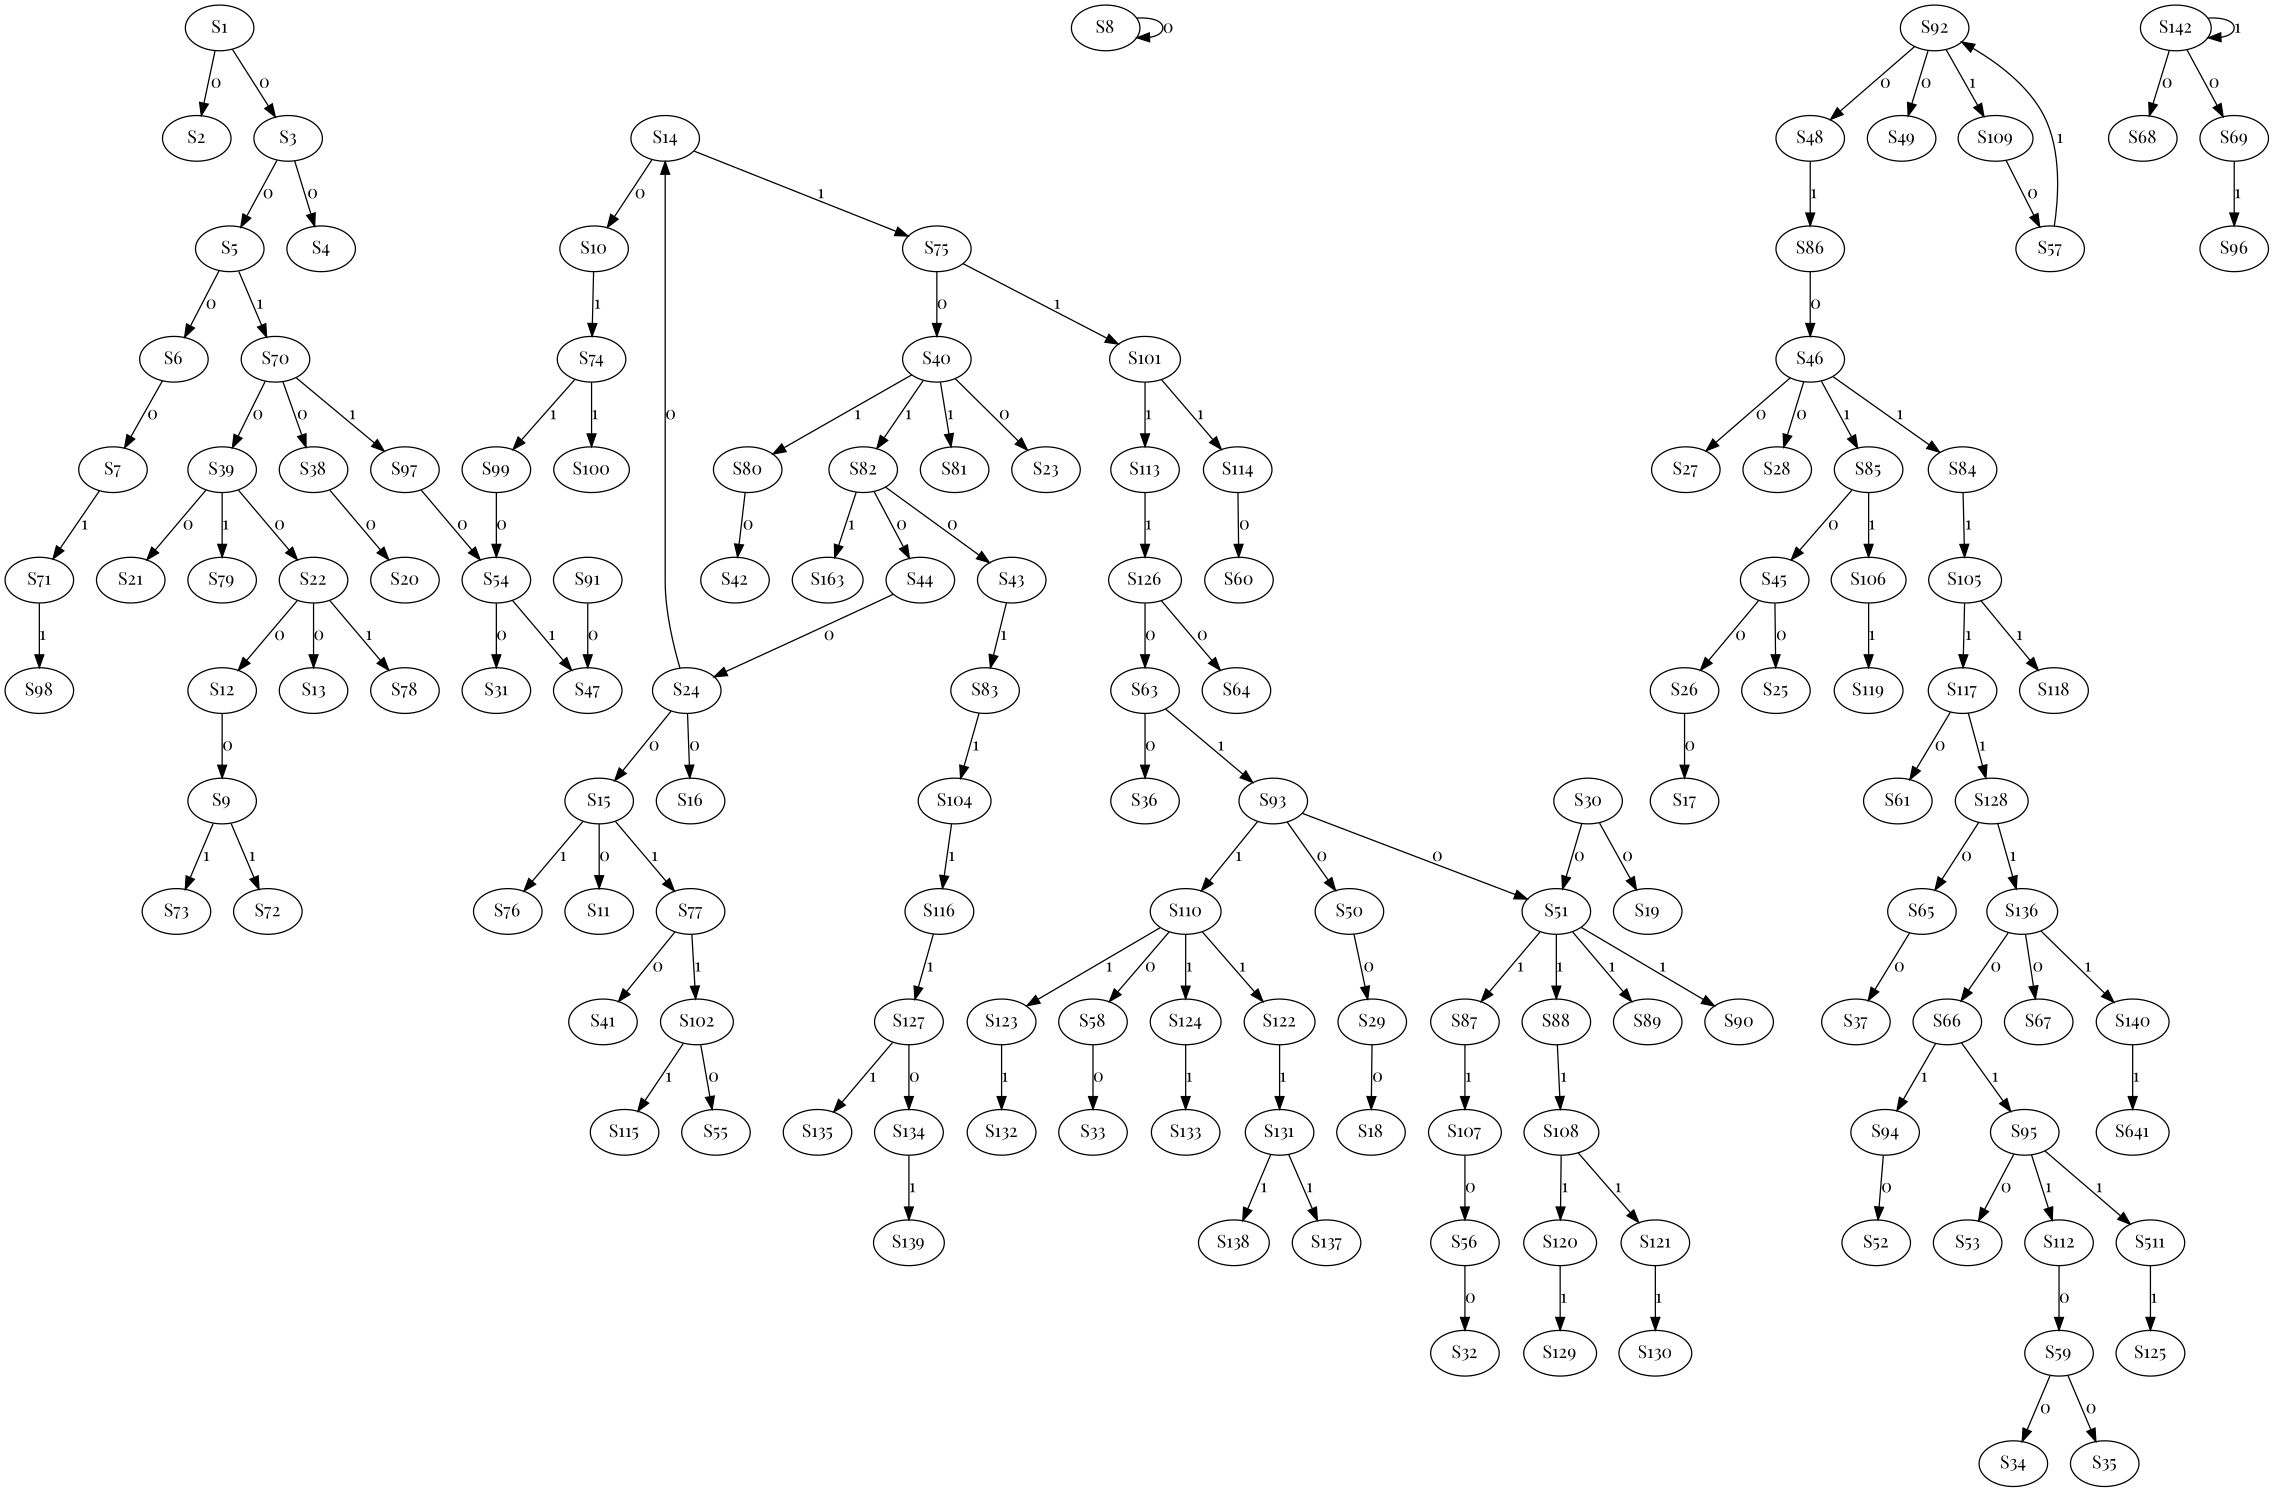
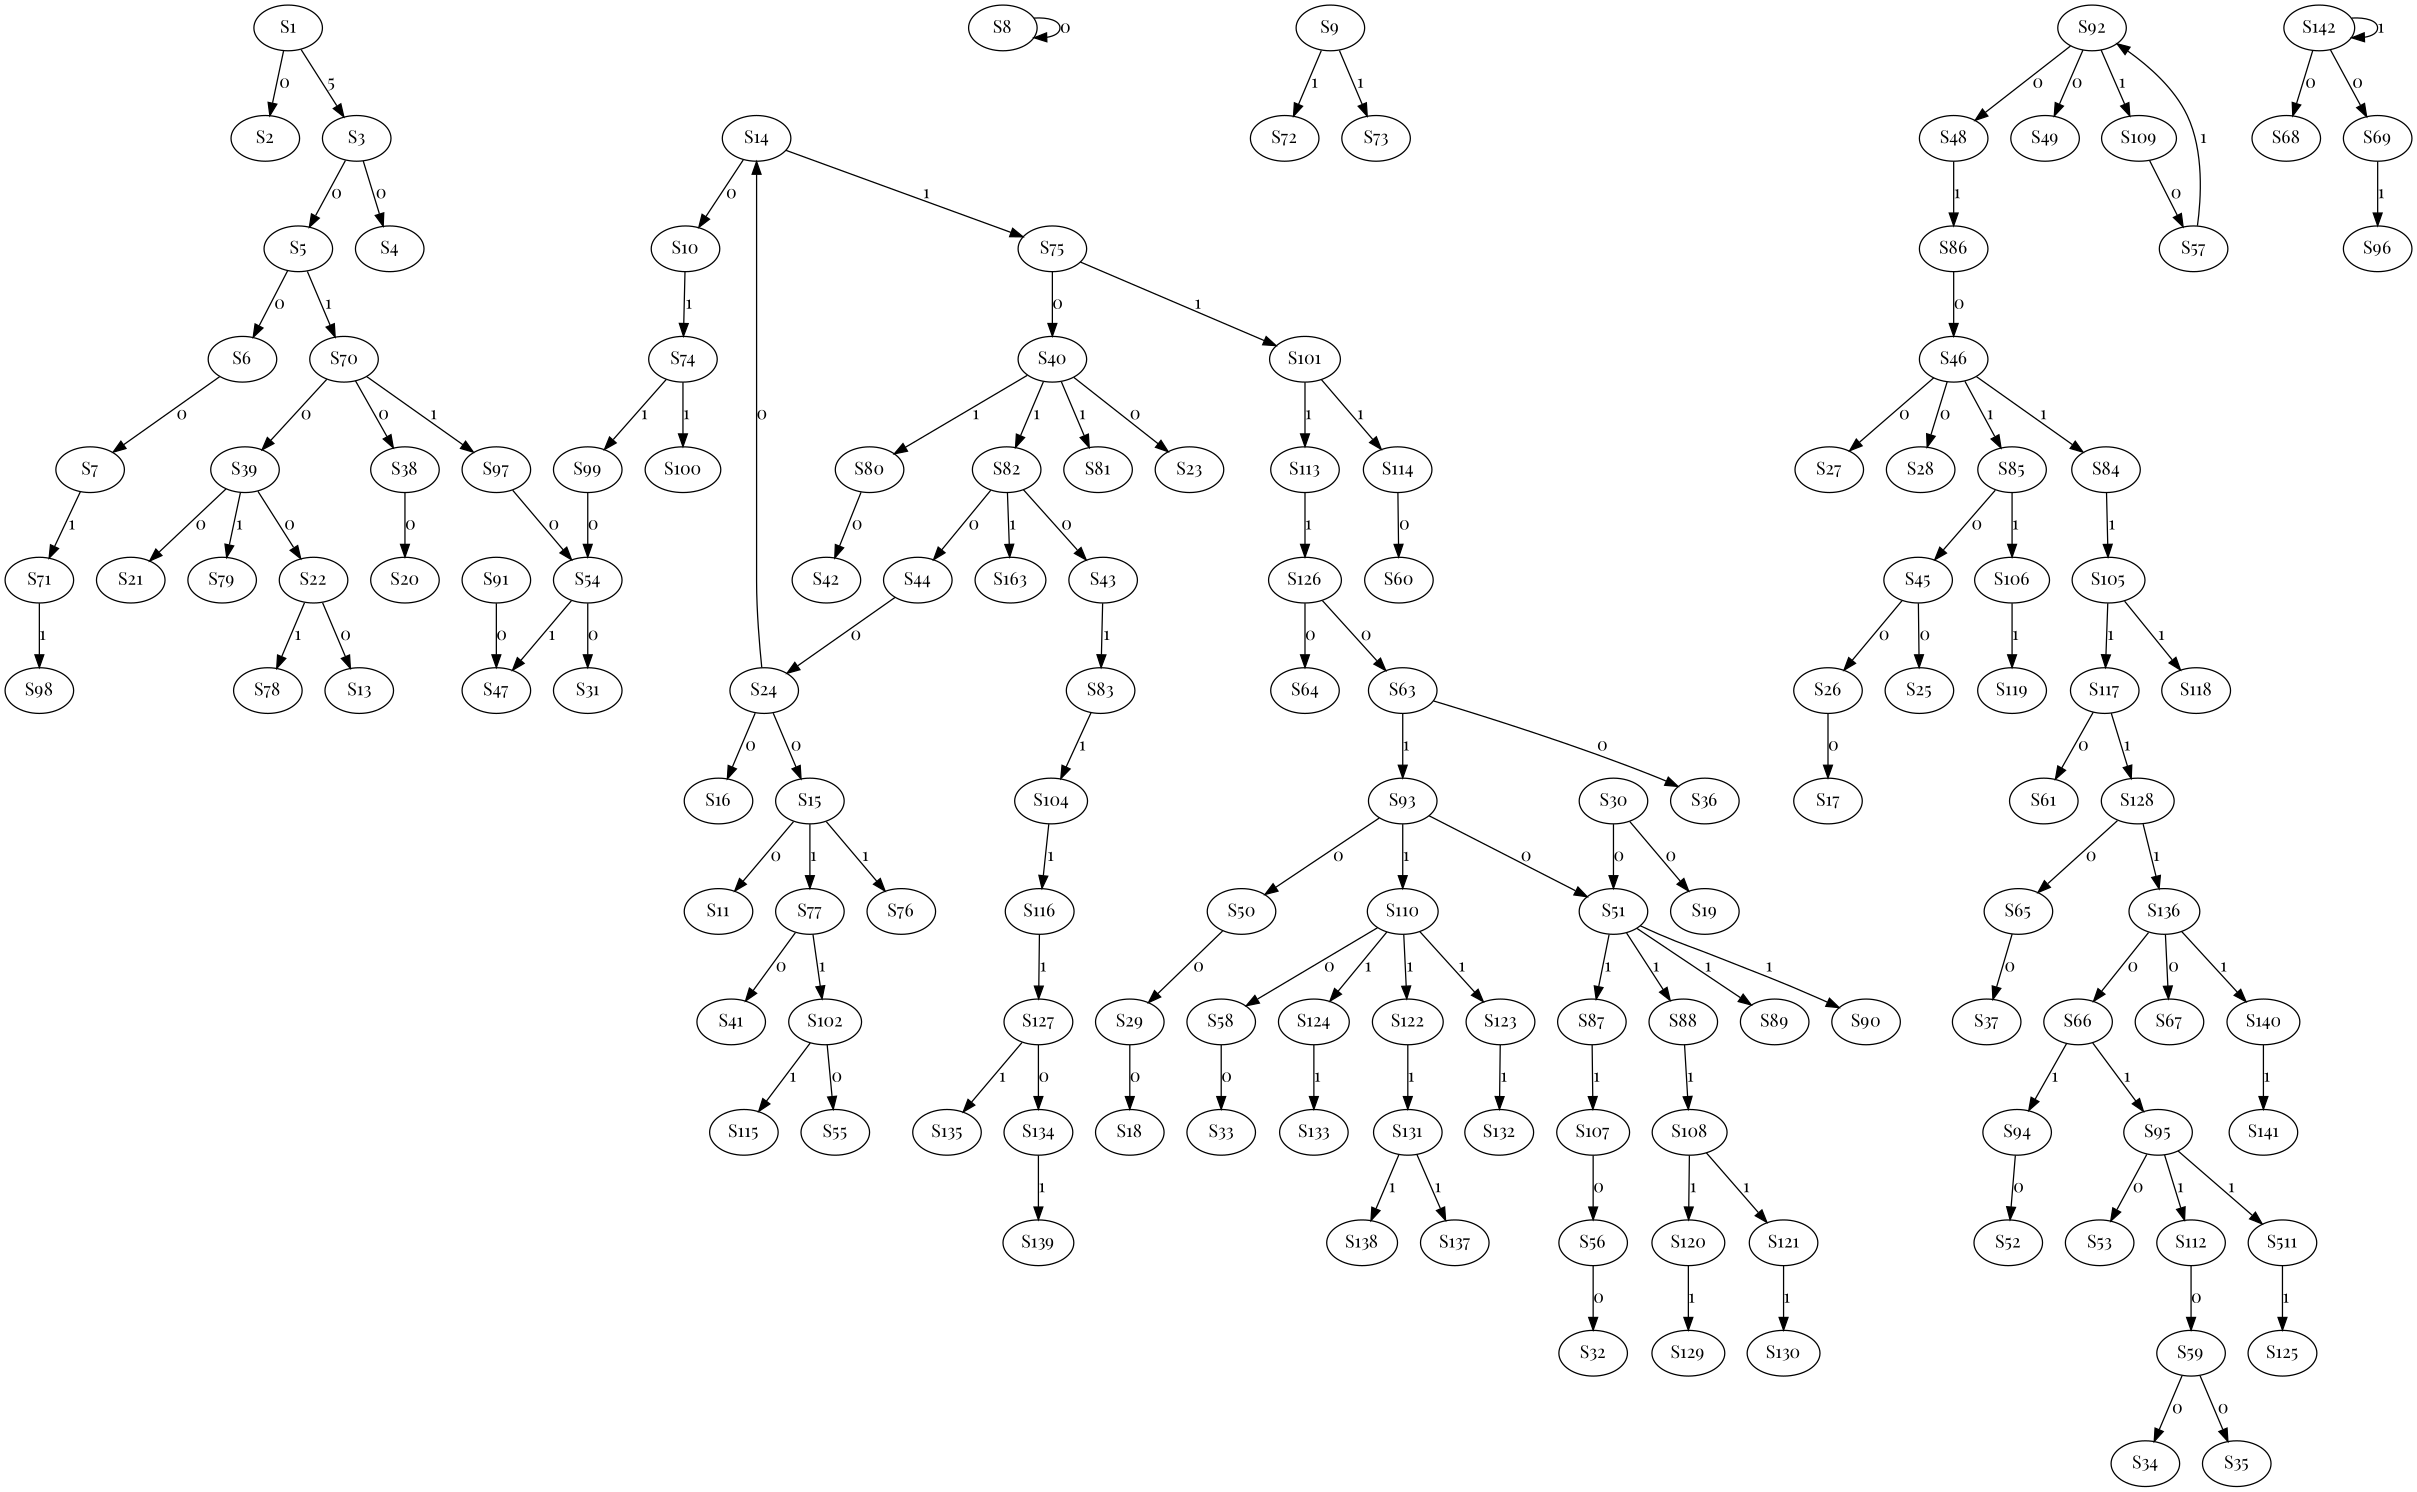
(265, 83) -> (332, 83)
(222, 691) -> none
(2133, 1132) -> (2263, 1132)
